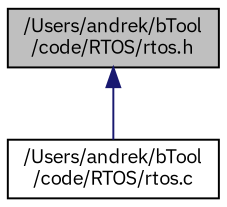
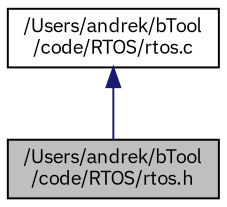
(113, 114) -> (113, 114)
